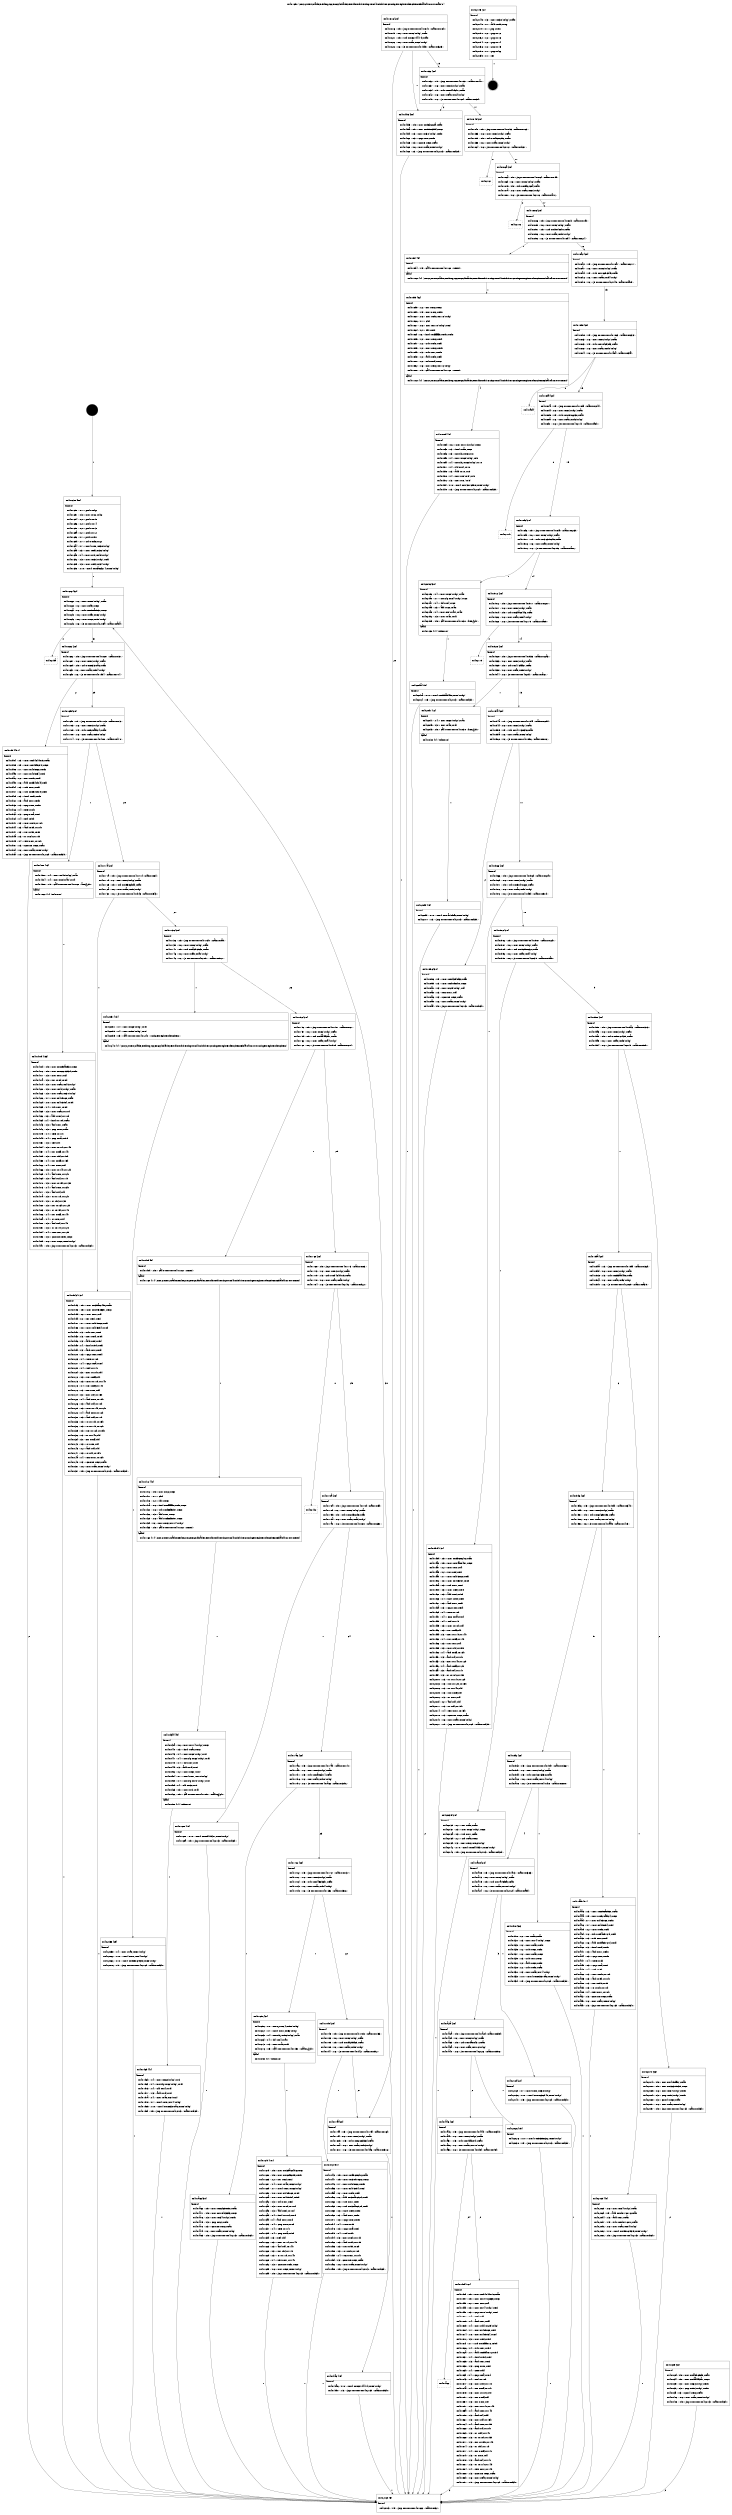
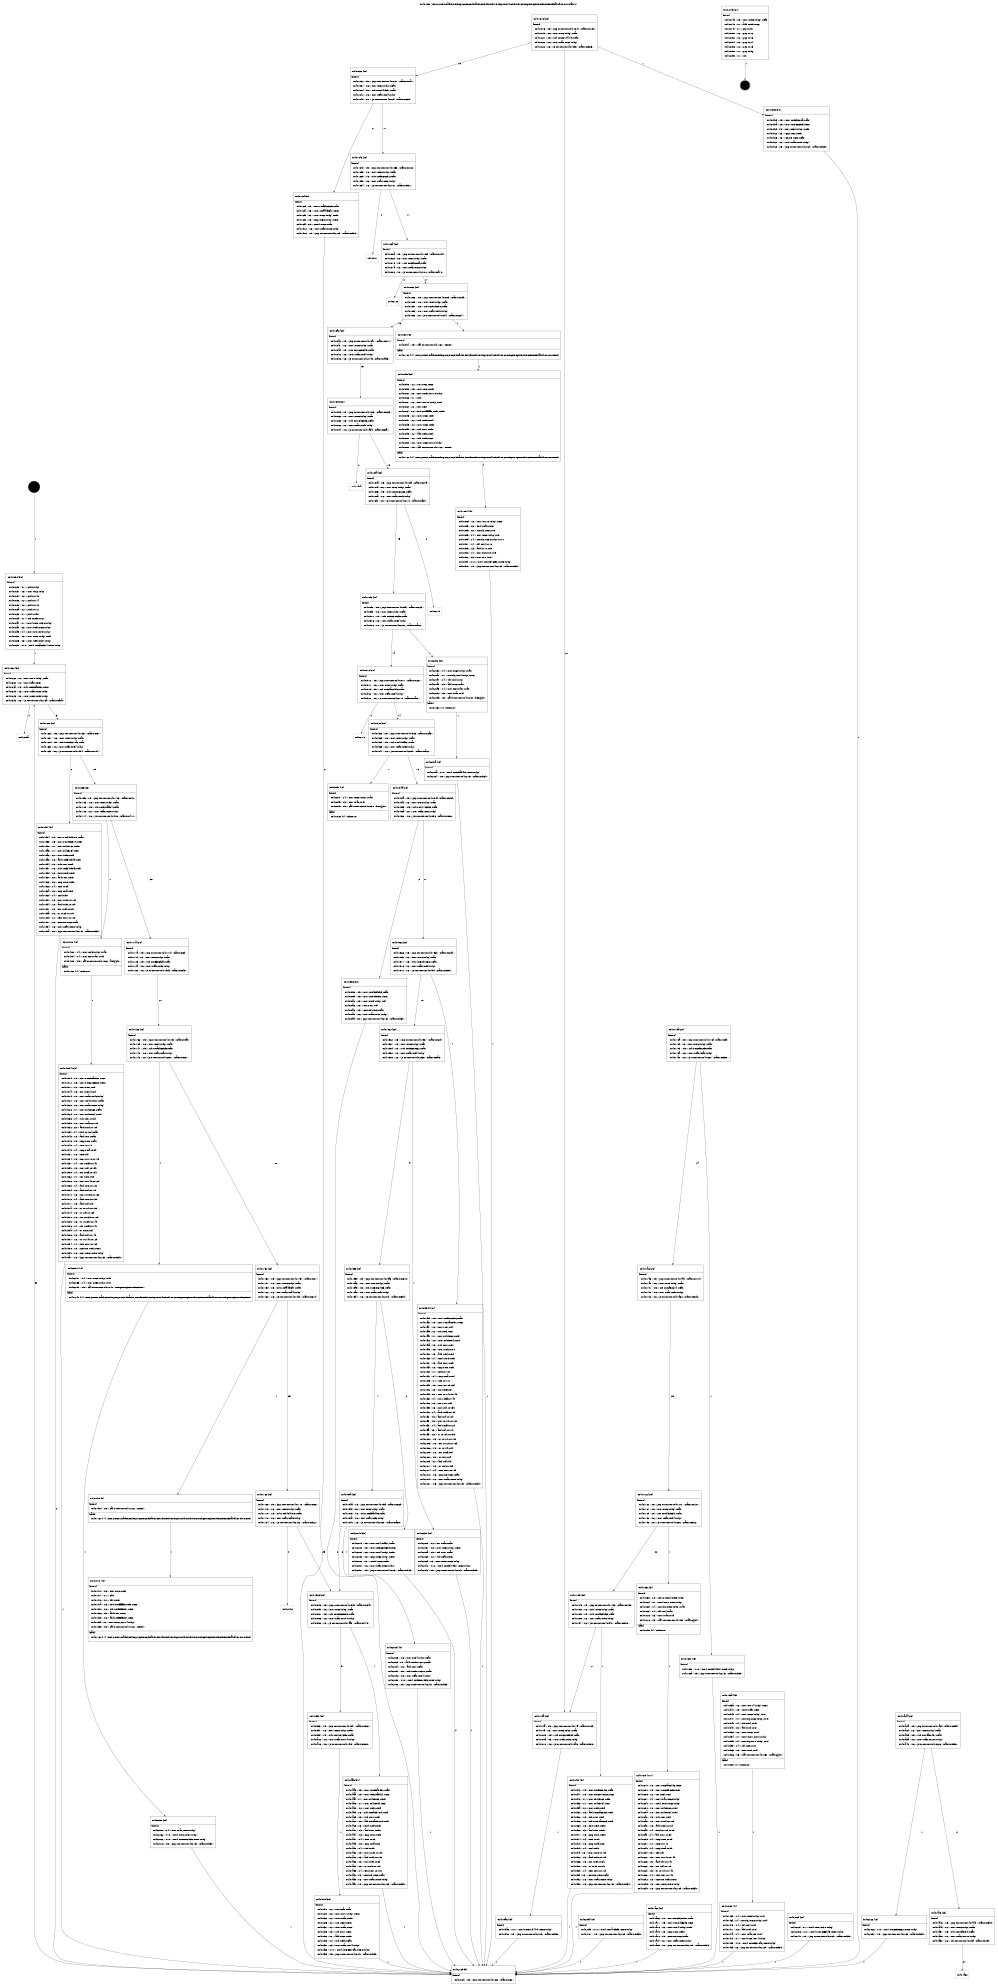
(442, 106) -> (352, 146)
(449, 822) -> none
(98, 1383) -> none
(344, 1390) -> (314, 1558)
(207, 1636) -> none
(502, 1877) -> none
(245, 1983) -> none
(486, 2383) -> none
